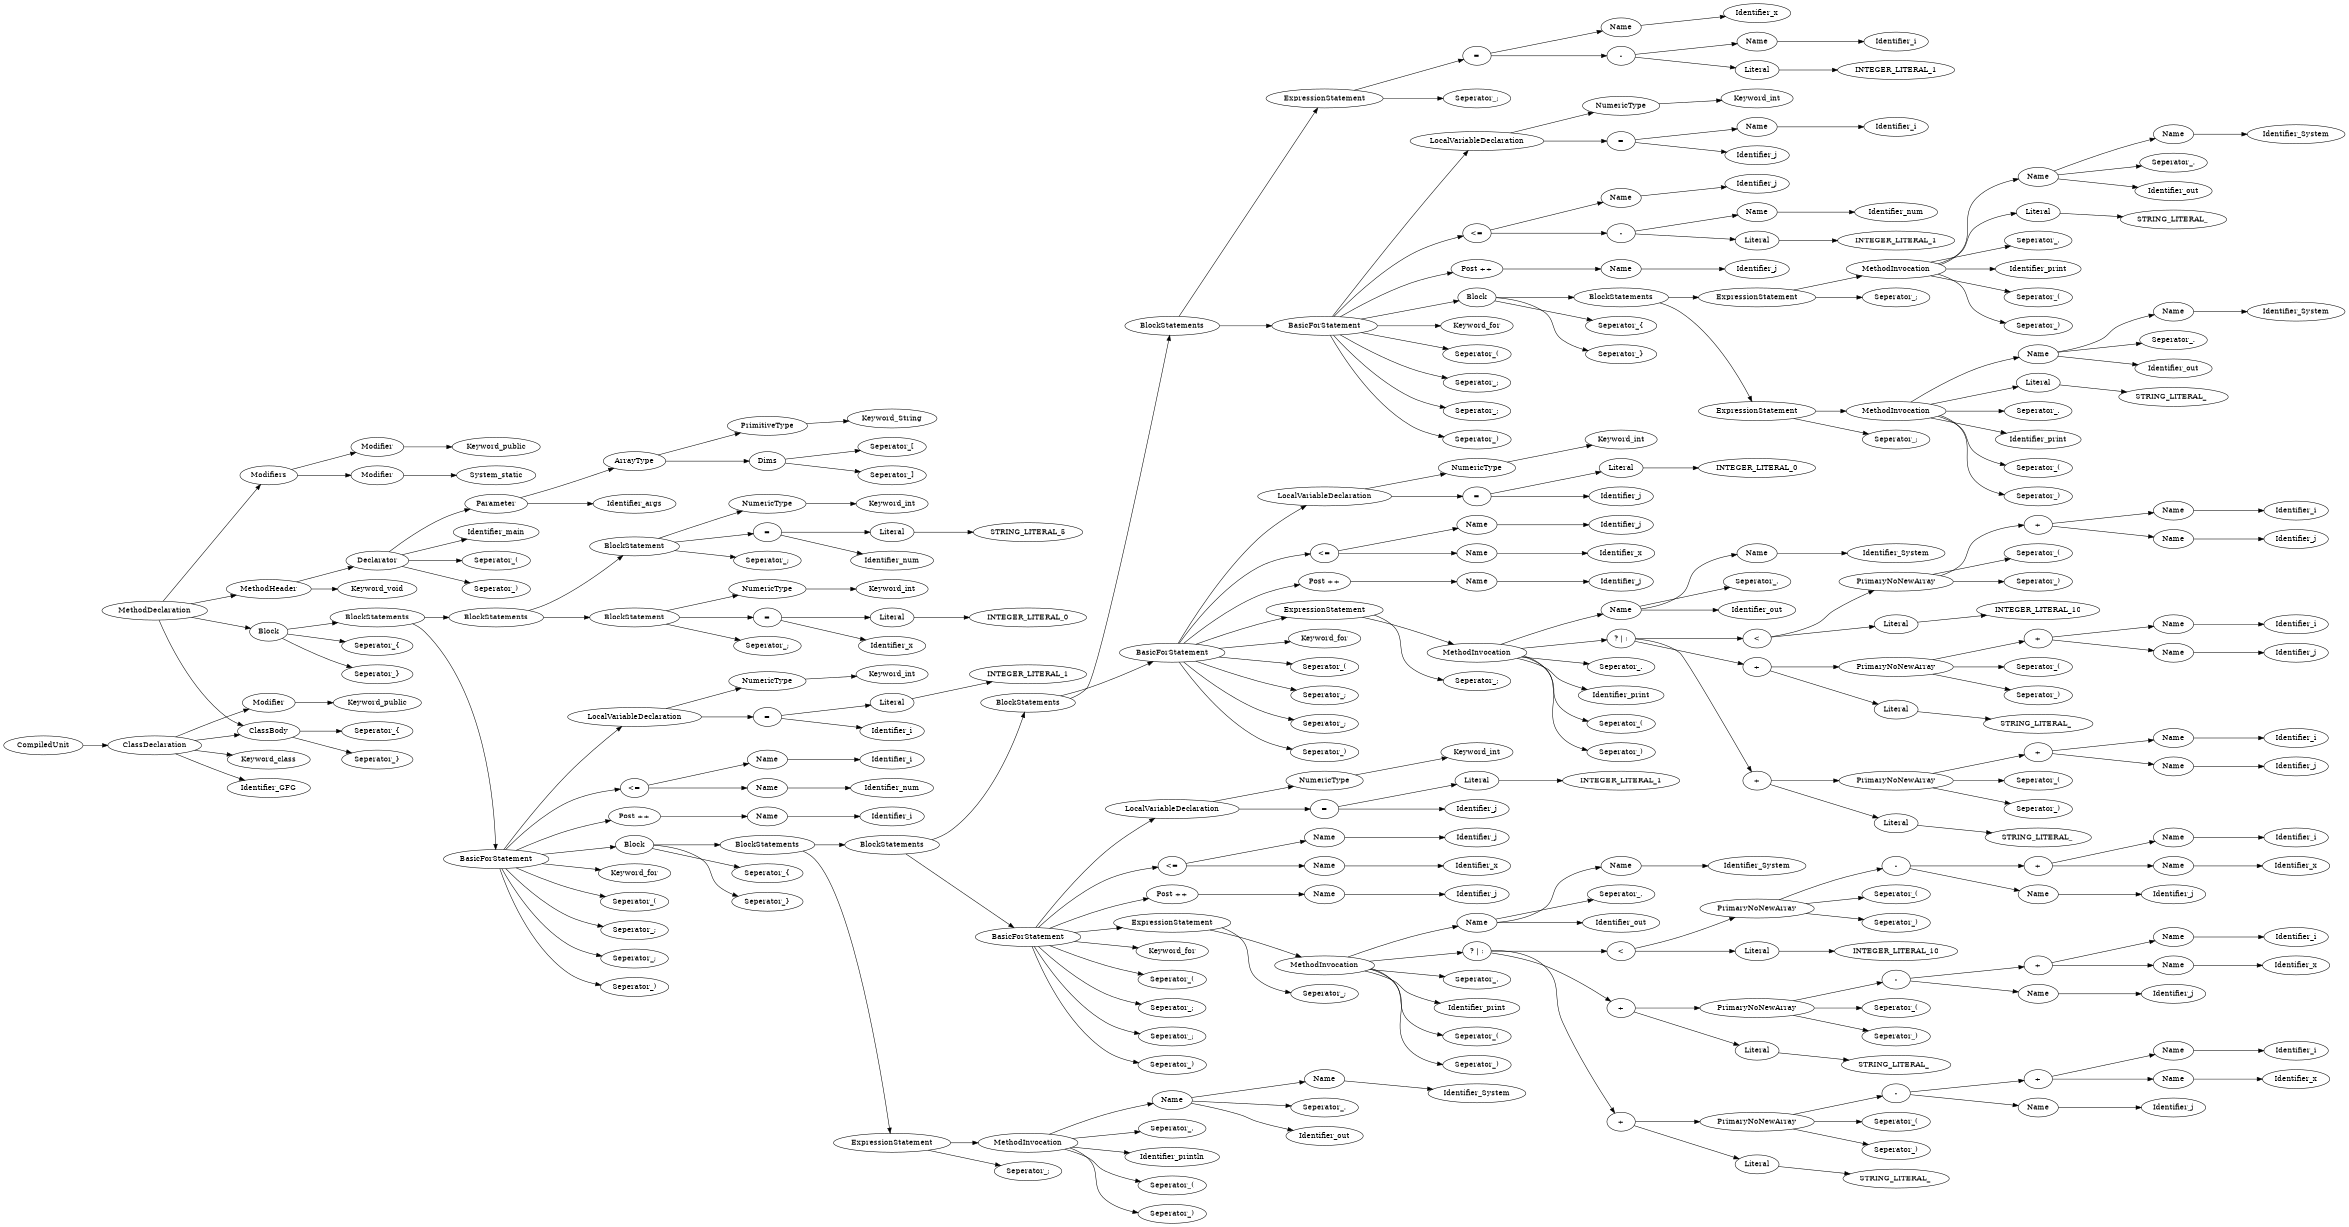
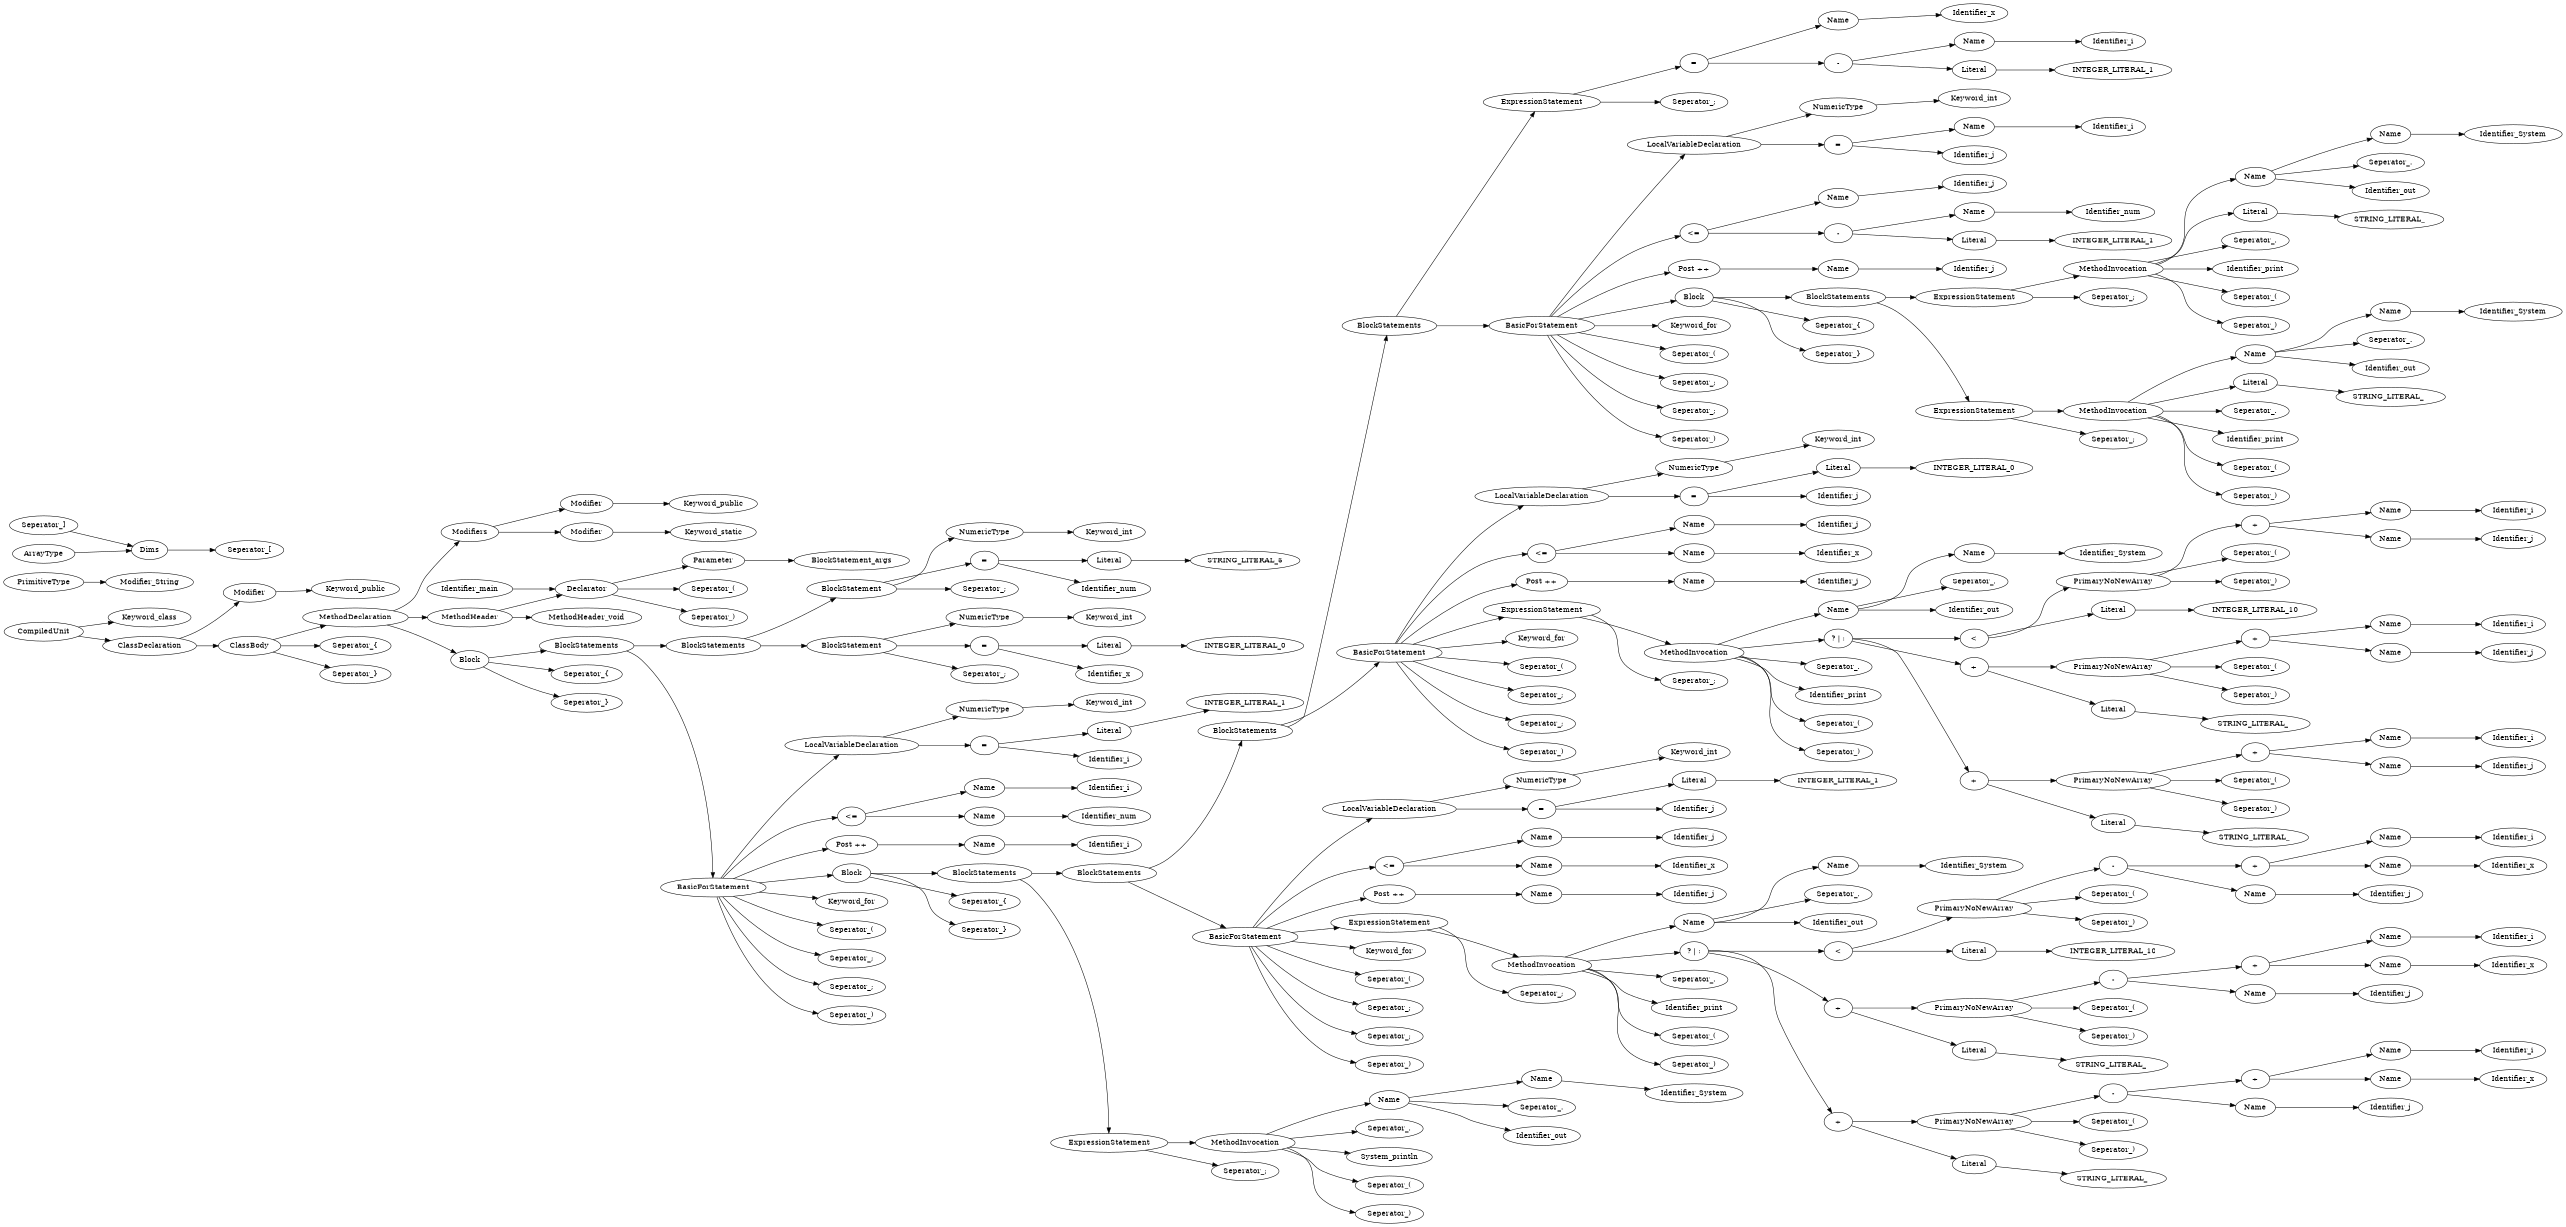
(892, 418) -> (150, 582)
(697, 445) -> none
(820, 467) -> (99, 538)
(496, 475) -> (713, 532)
(565, 485) -> none
(635, 504) -> (852, 561)
(432, 548) -> (531, 589)
(377, 589) -> (587, 617)
(191, 678) -> (297, 633)
(211, 752) -> (93, 625)
(269, 788) -> none
(1172, 1157) -> (1389, 1157)
